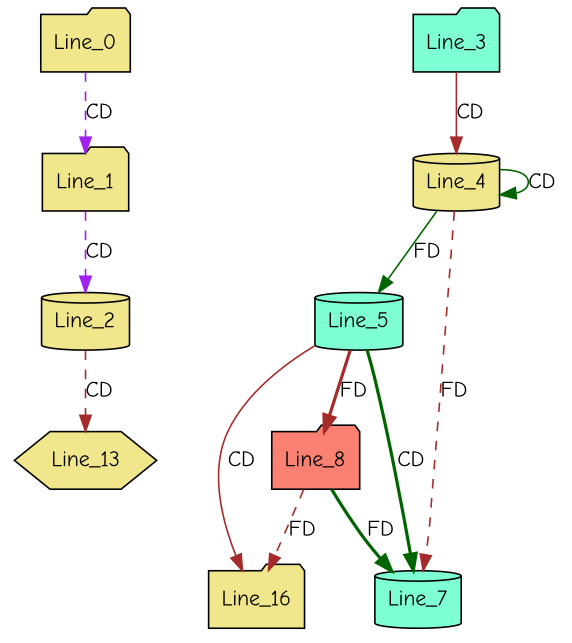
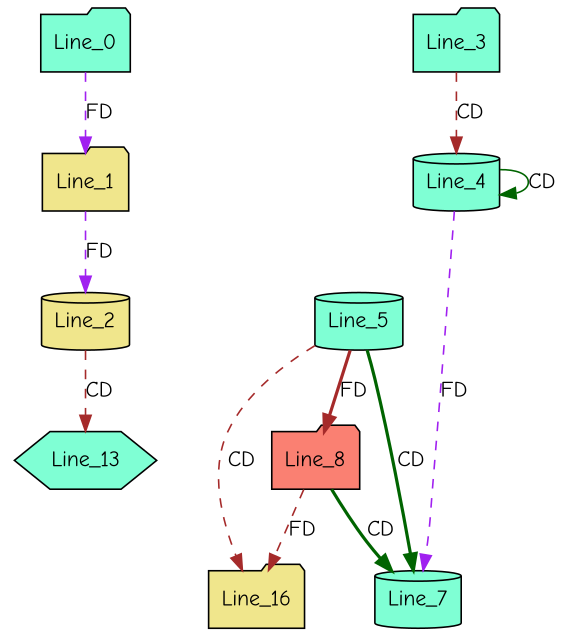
(86, 43) -> (86, 43)
(456, 105) -> (456, 105)
(100, 113) -> (100, 113)
(456, 182) -> (456, 182)
(413, 245) -> none
(100, 252) -> (100, 252)
(441, 383) -> (441, 383)
(227, 434) -> (227, 434)
(86, 460) -> (86, 460)
(381, 530) -> (381, 530)
